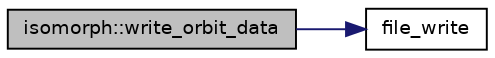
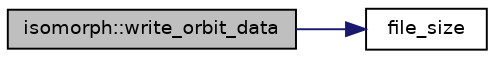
(426, 29) -> (426, 29)
